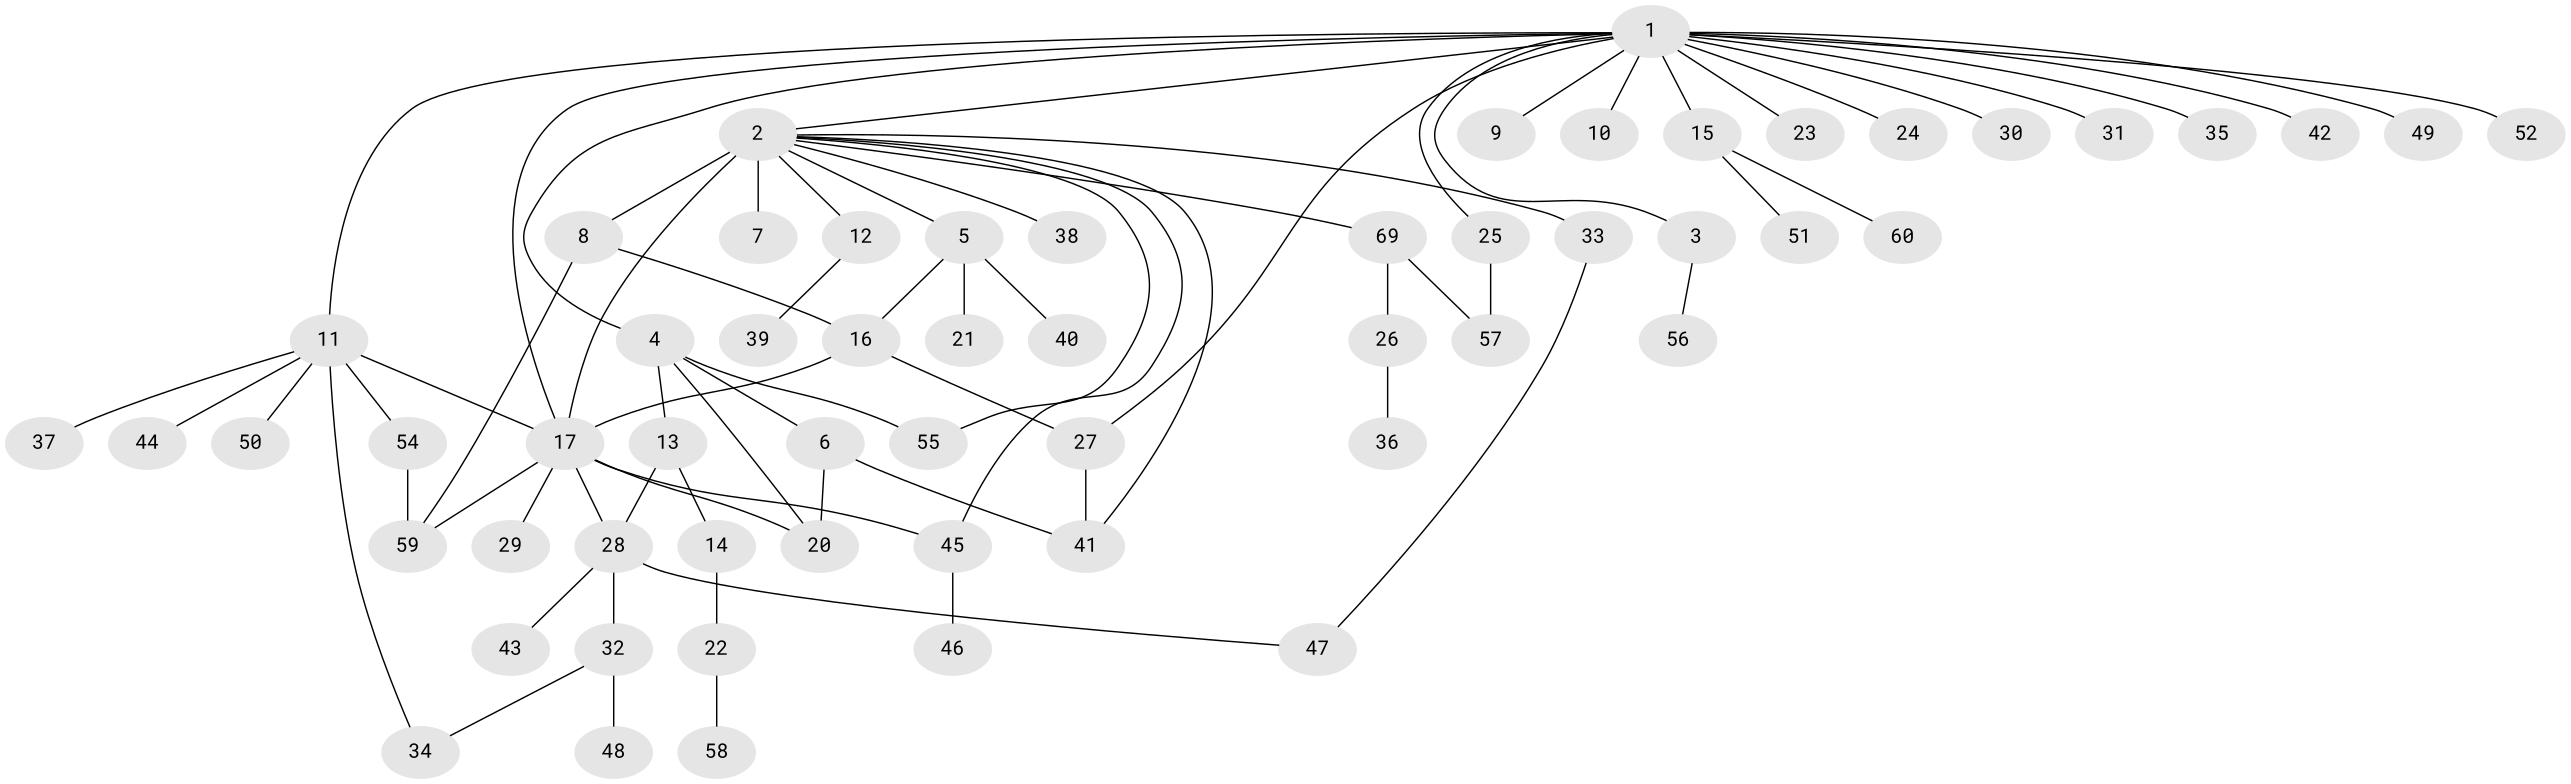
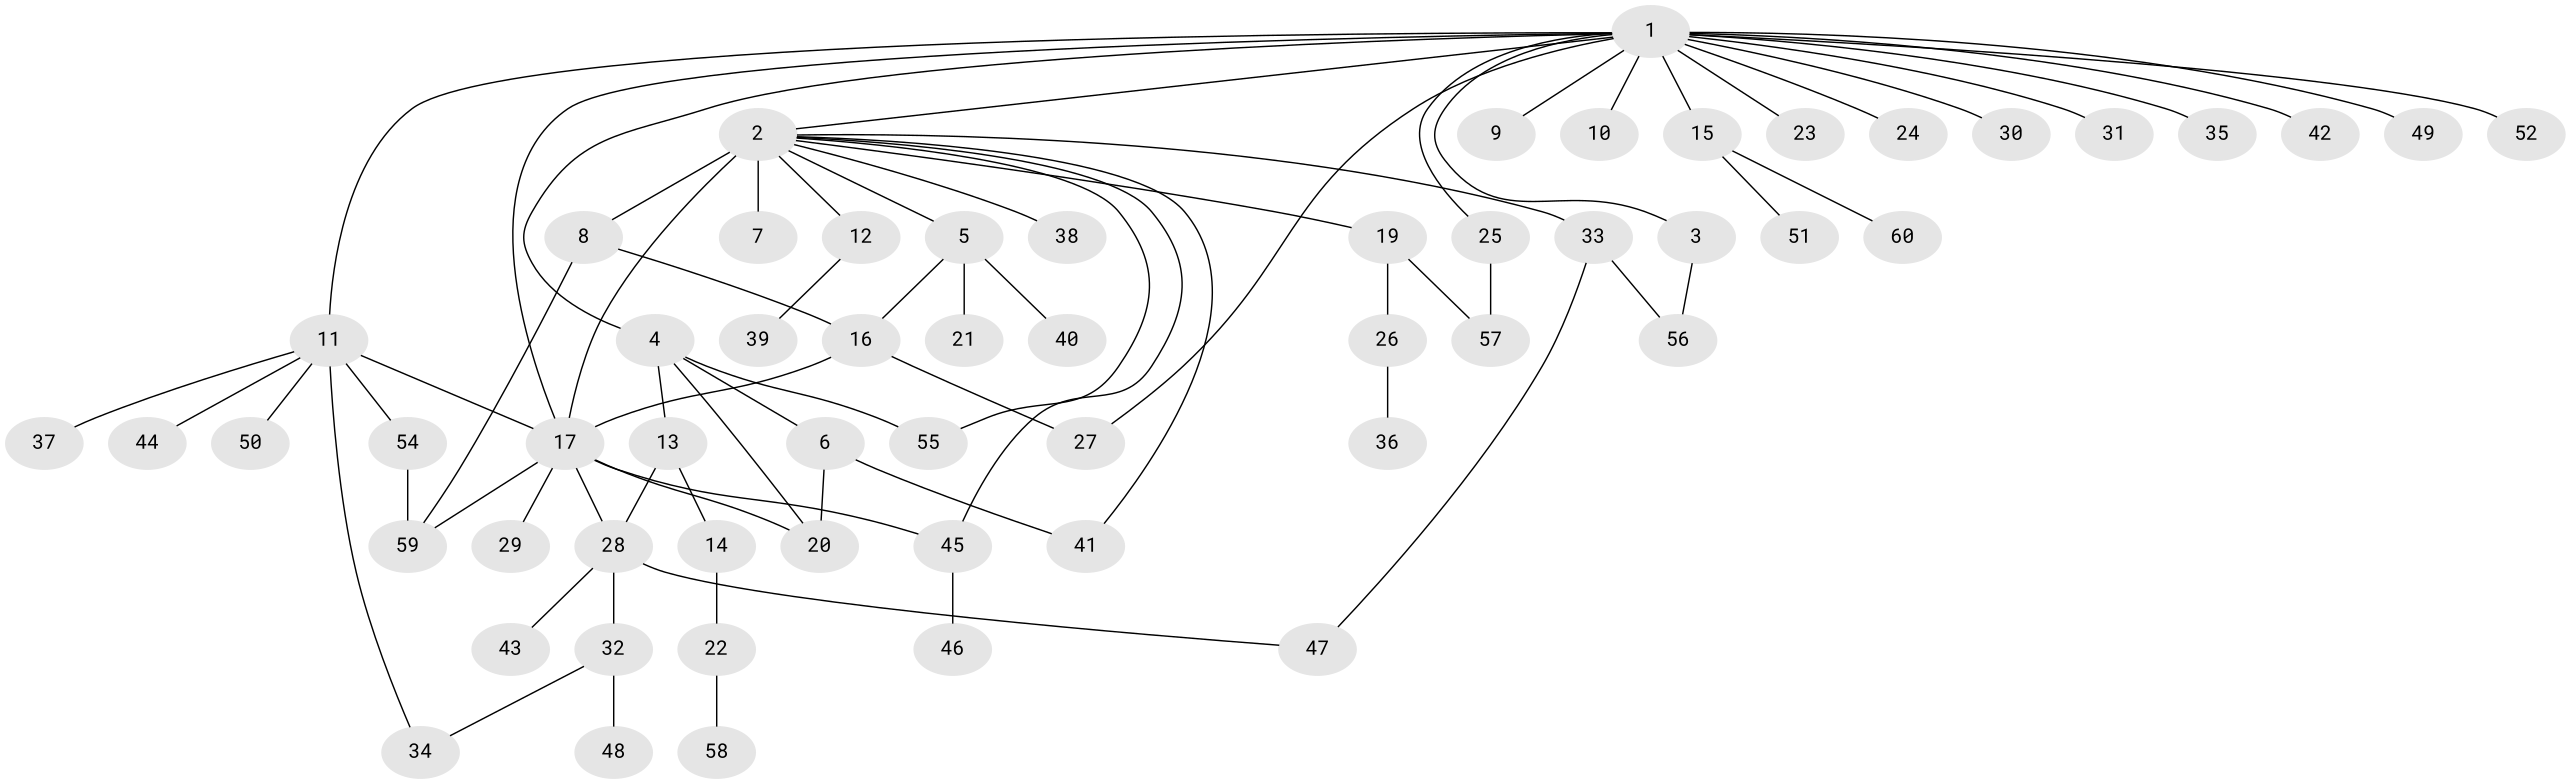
(1388, 237) -> (1388, 237)
none -> (1636, 289)
(1086, 495) -> none
